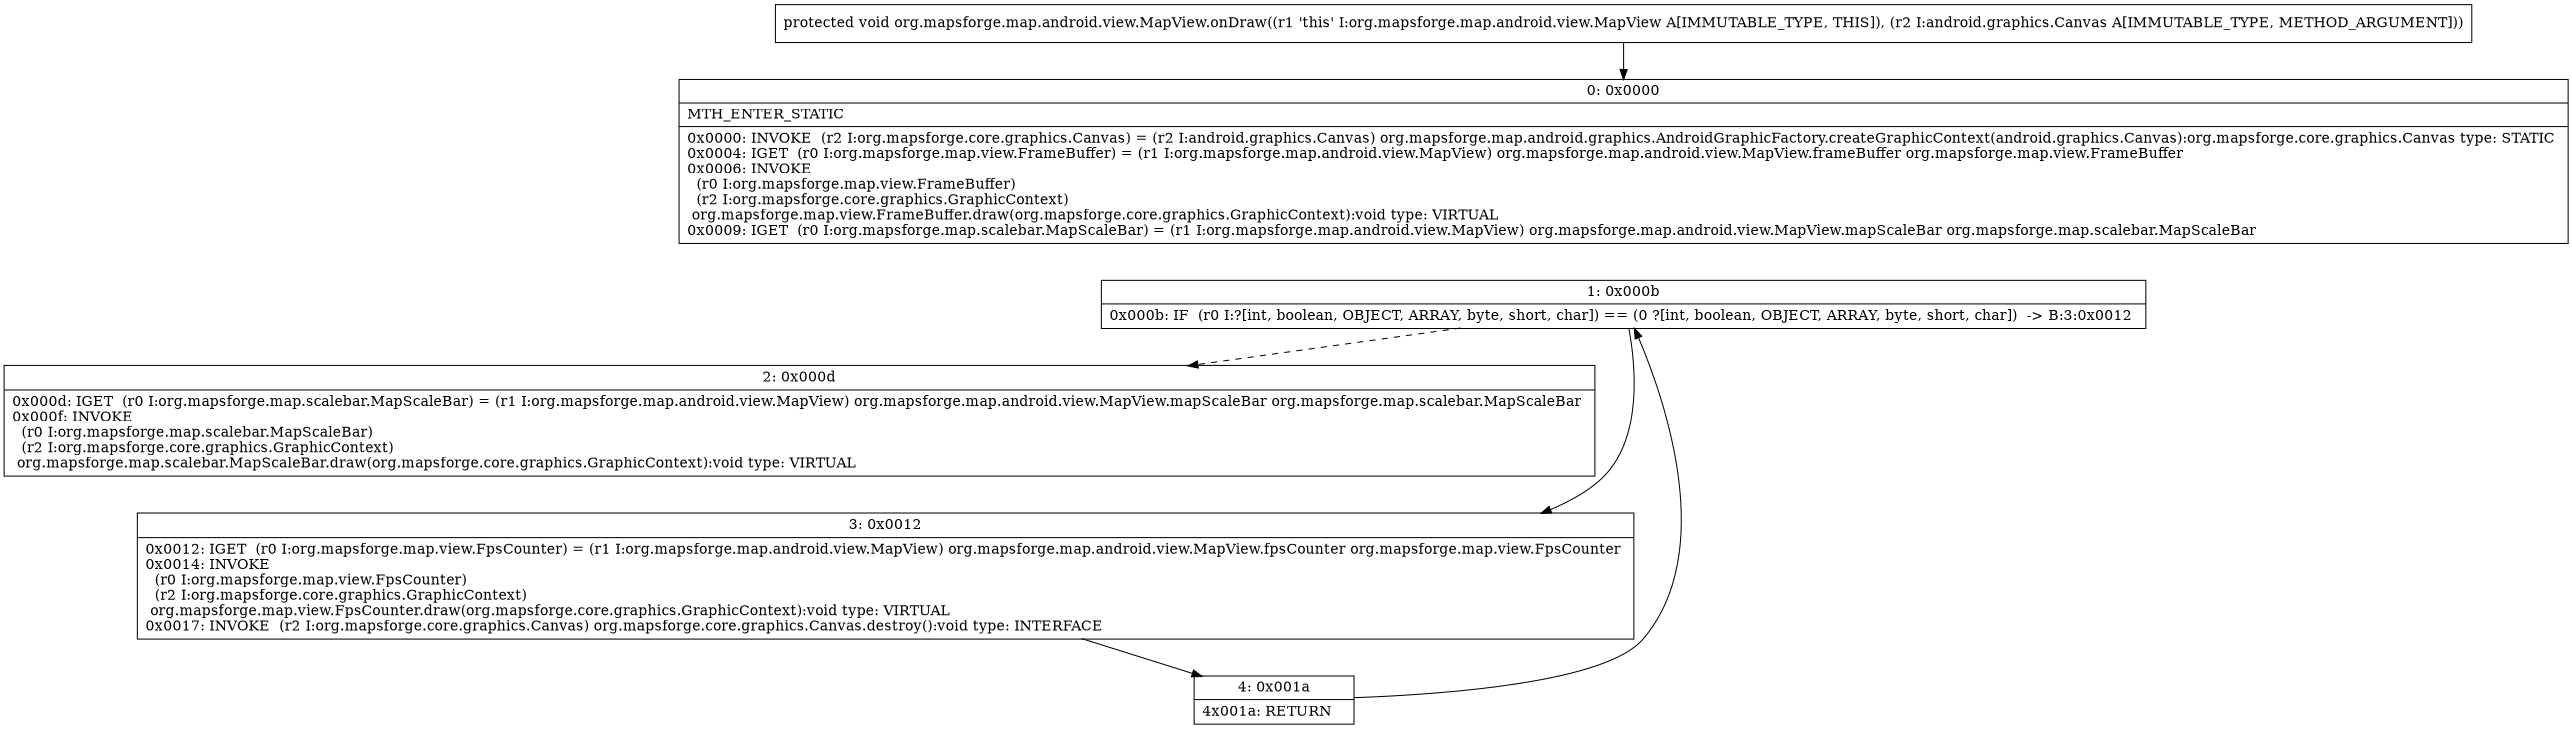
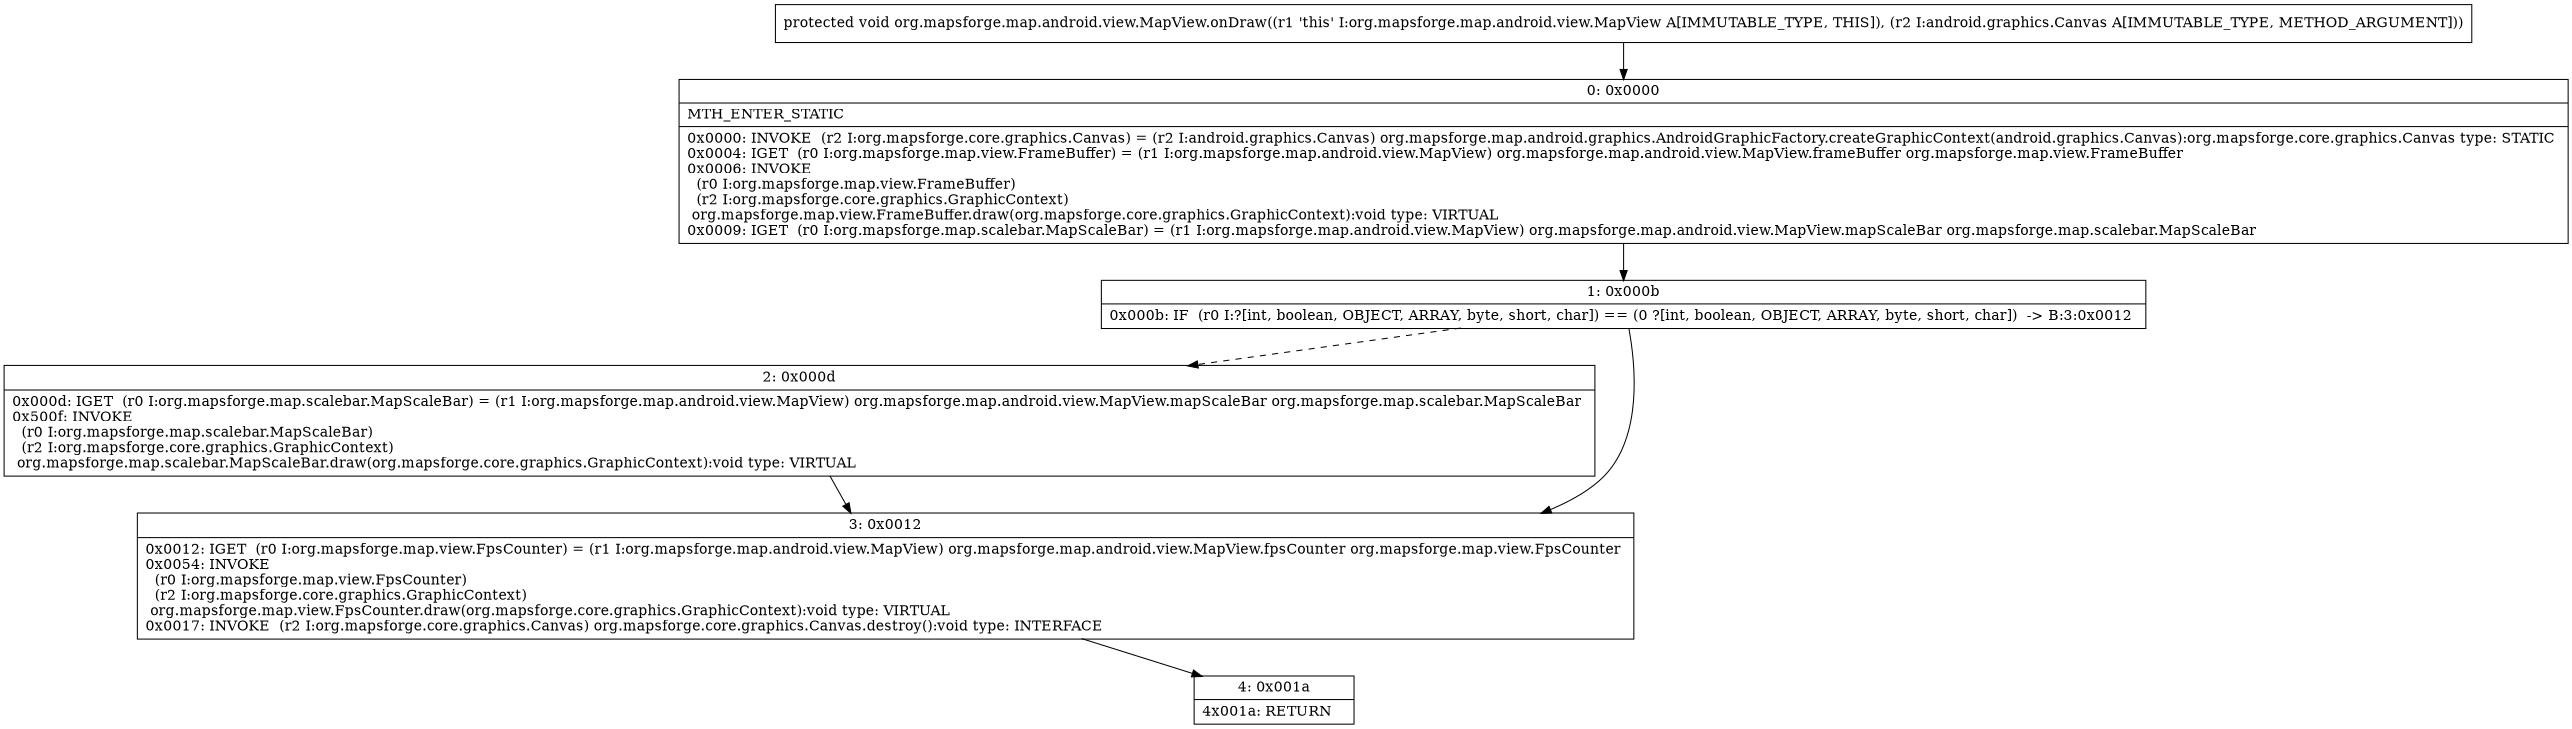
(77, 417) -> (77, 417)
none -> (838, 490)
(213, 565) -> (213, 565)
(1647, 632) -> (1624, 257)
